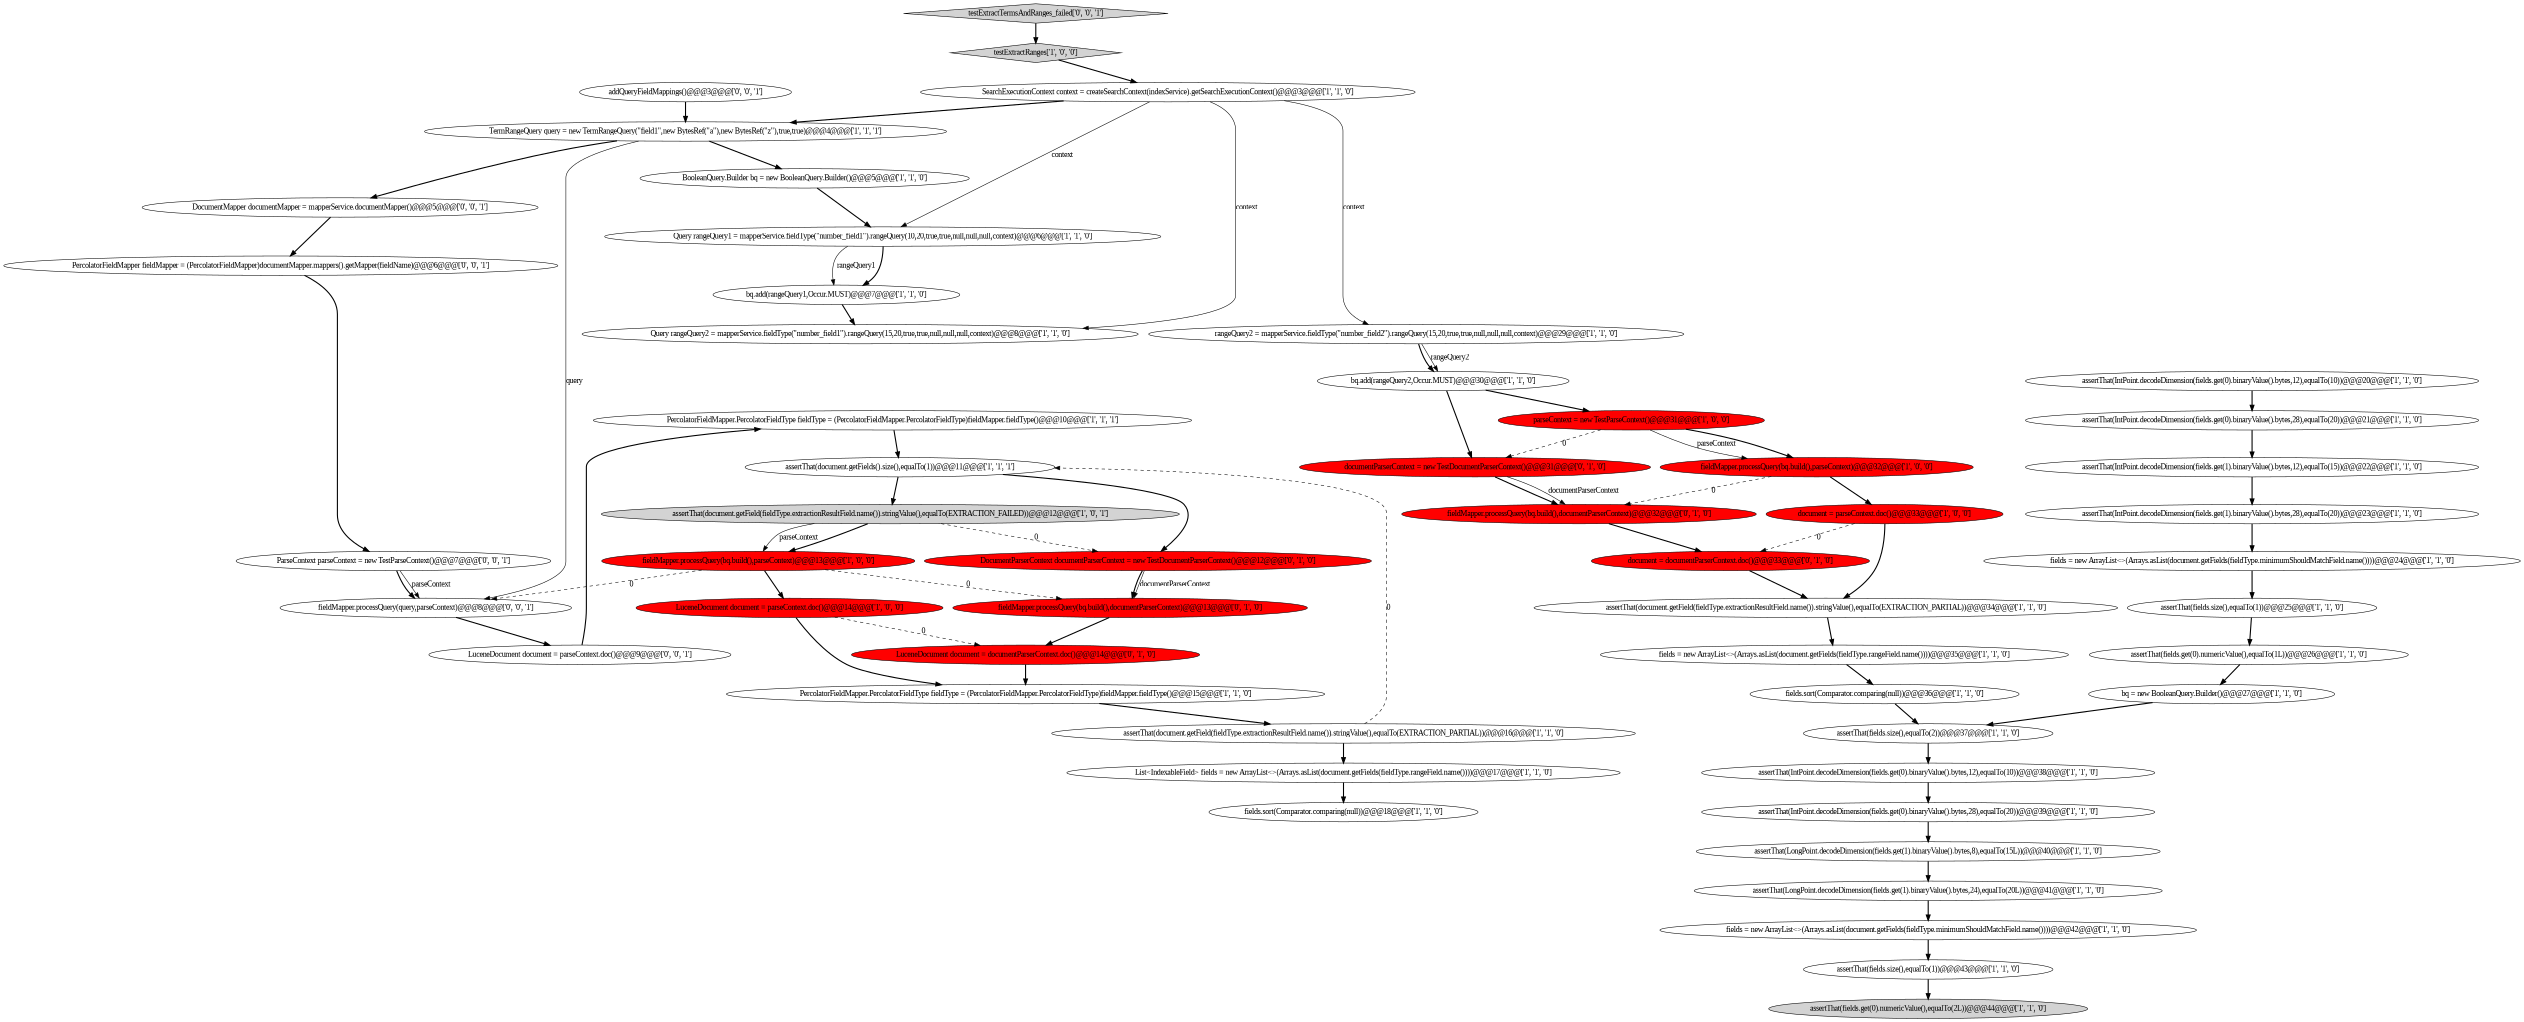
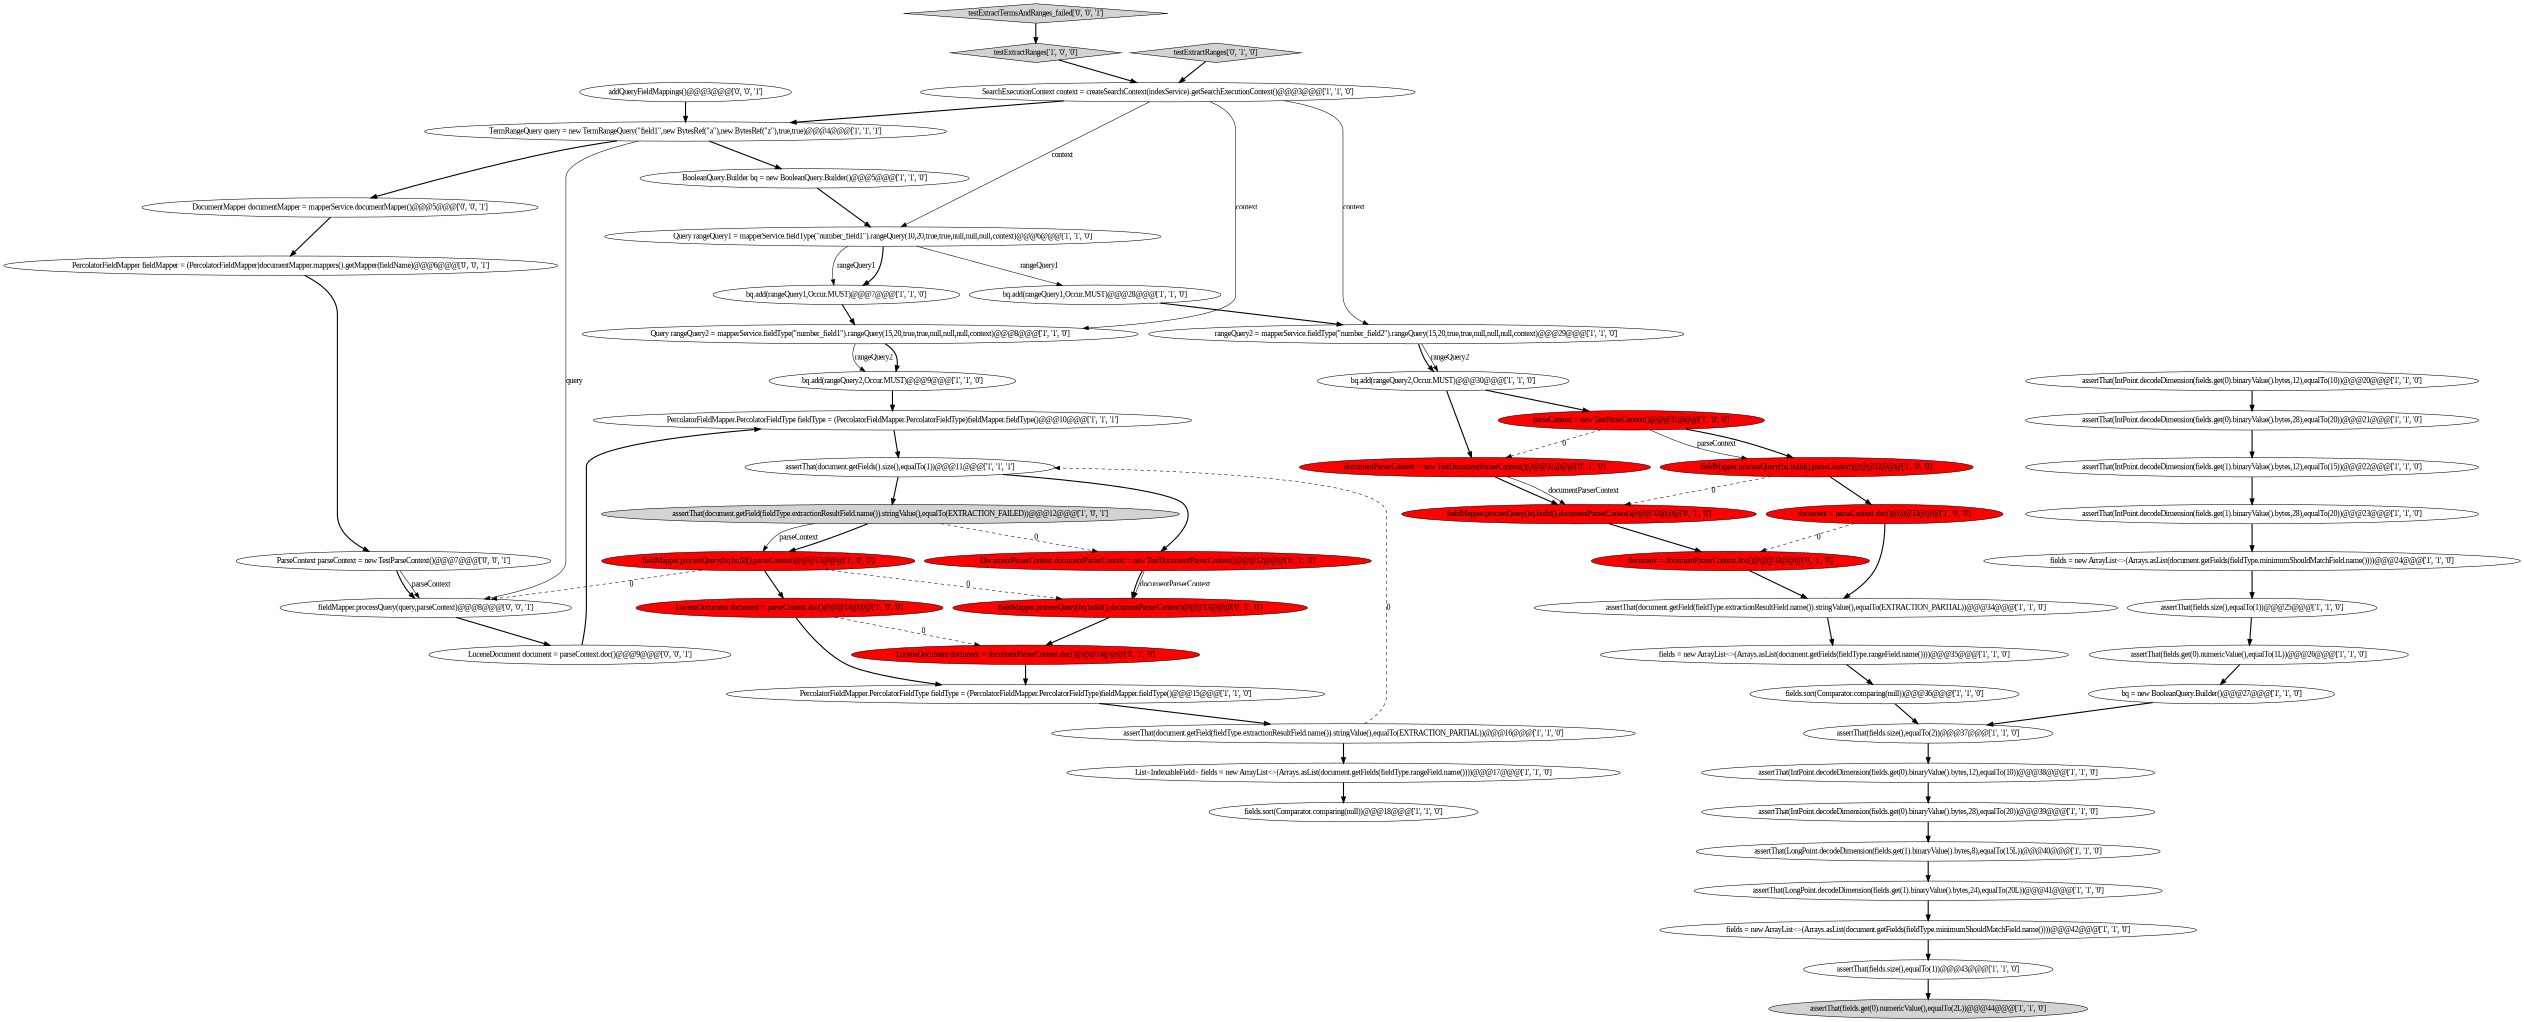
none -> (1216, 53)
none -> (1095, 295)
none -> (892, 381)
